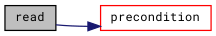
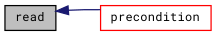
(72, 26) -> (84, 10)
